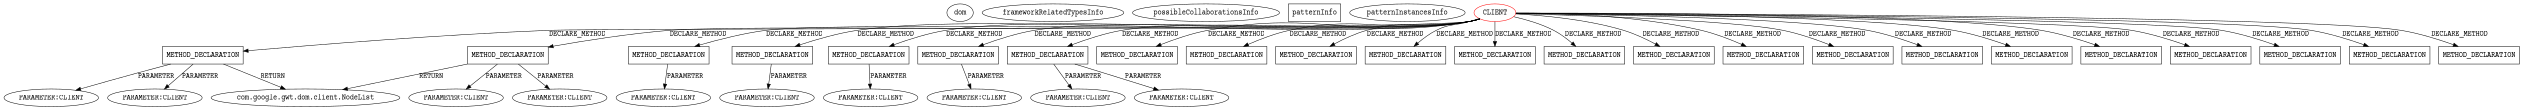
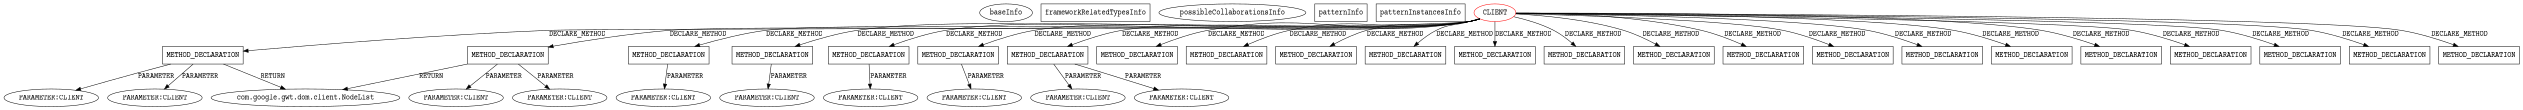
(960, 13) -> (1006, 13)
(1053, 13) -> (1096, 13)
(1407, 13) -> (1421, 13)
